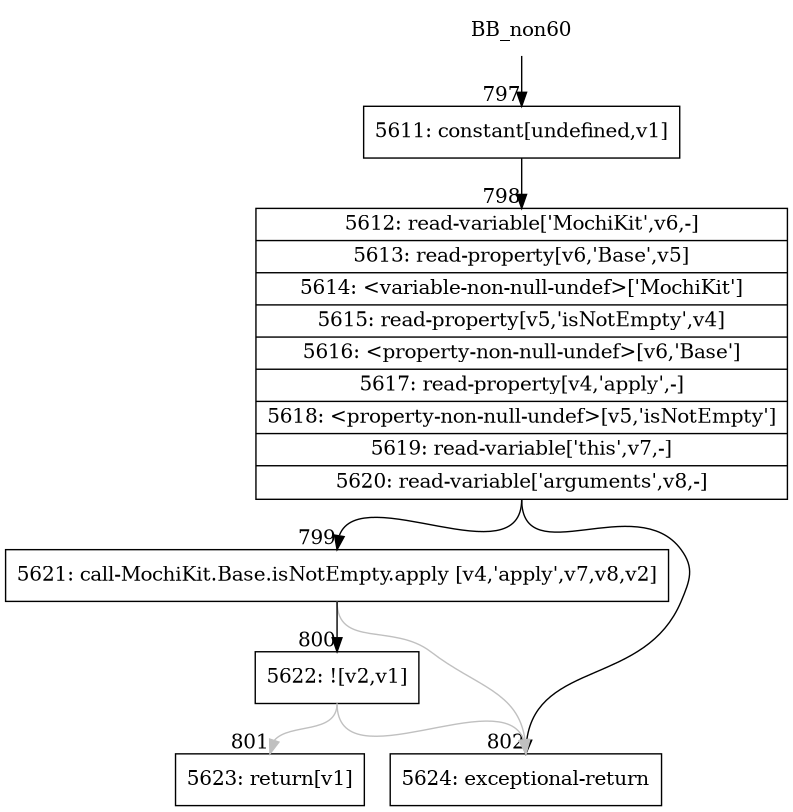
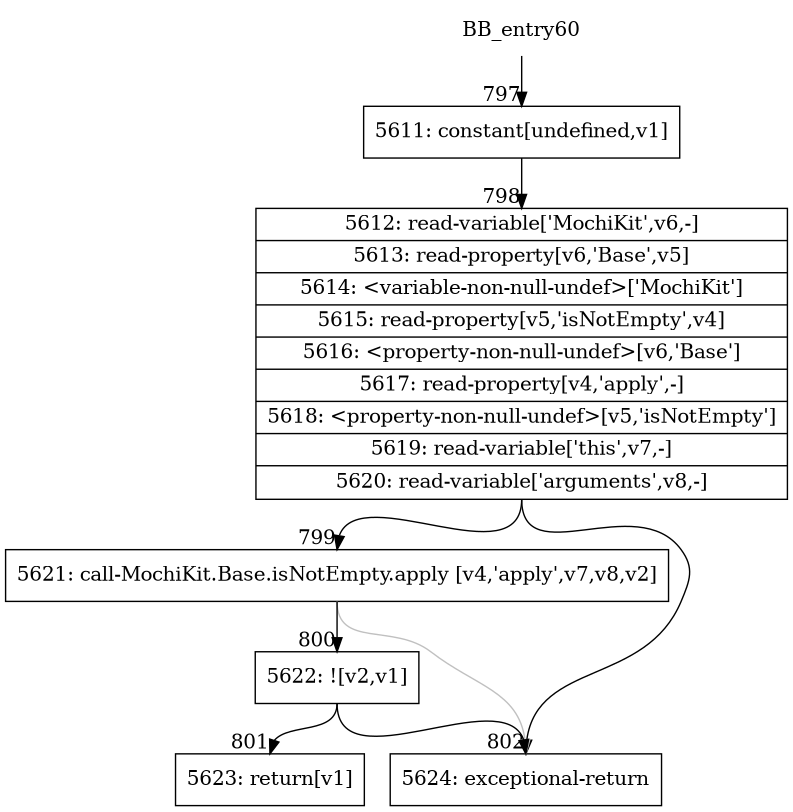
(522, 31) -> (522, 31)
(311, 727) -> (311, 727)
(425, 730) -> (425, 730)
